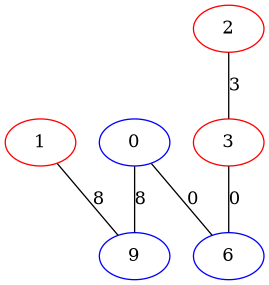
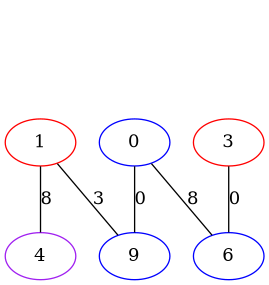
(229, 29) -> none
(99, 199) -> (99, 199)
(141, 199) -> (141, 199)
(193, 199) -> (193, 199)
none -> (41, 256)
